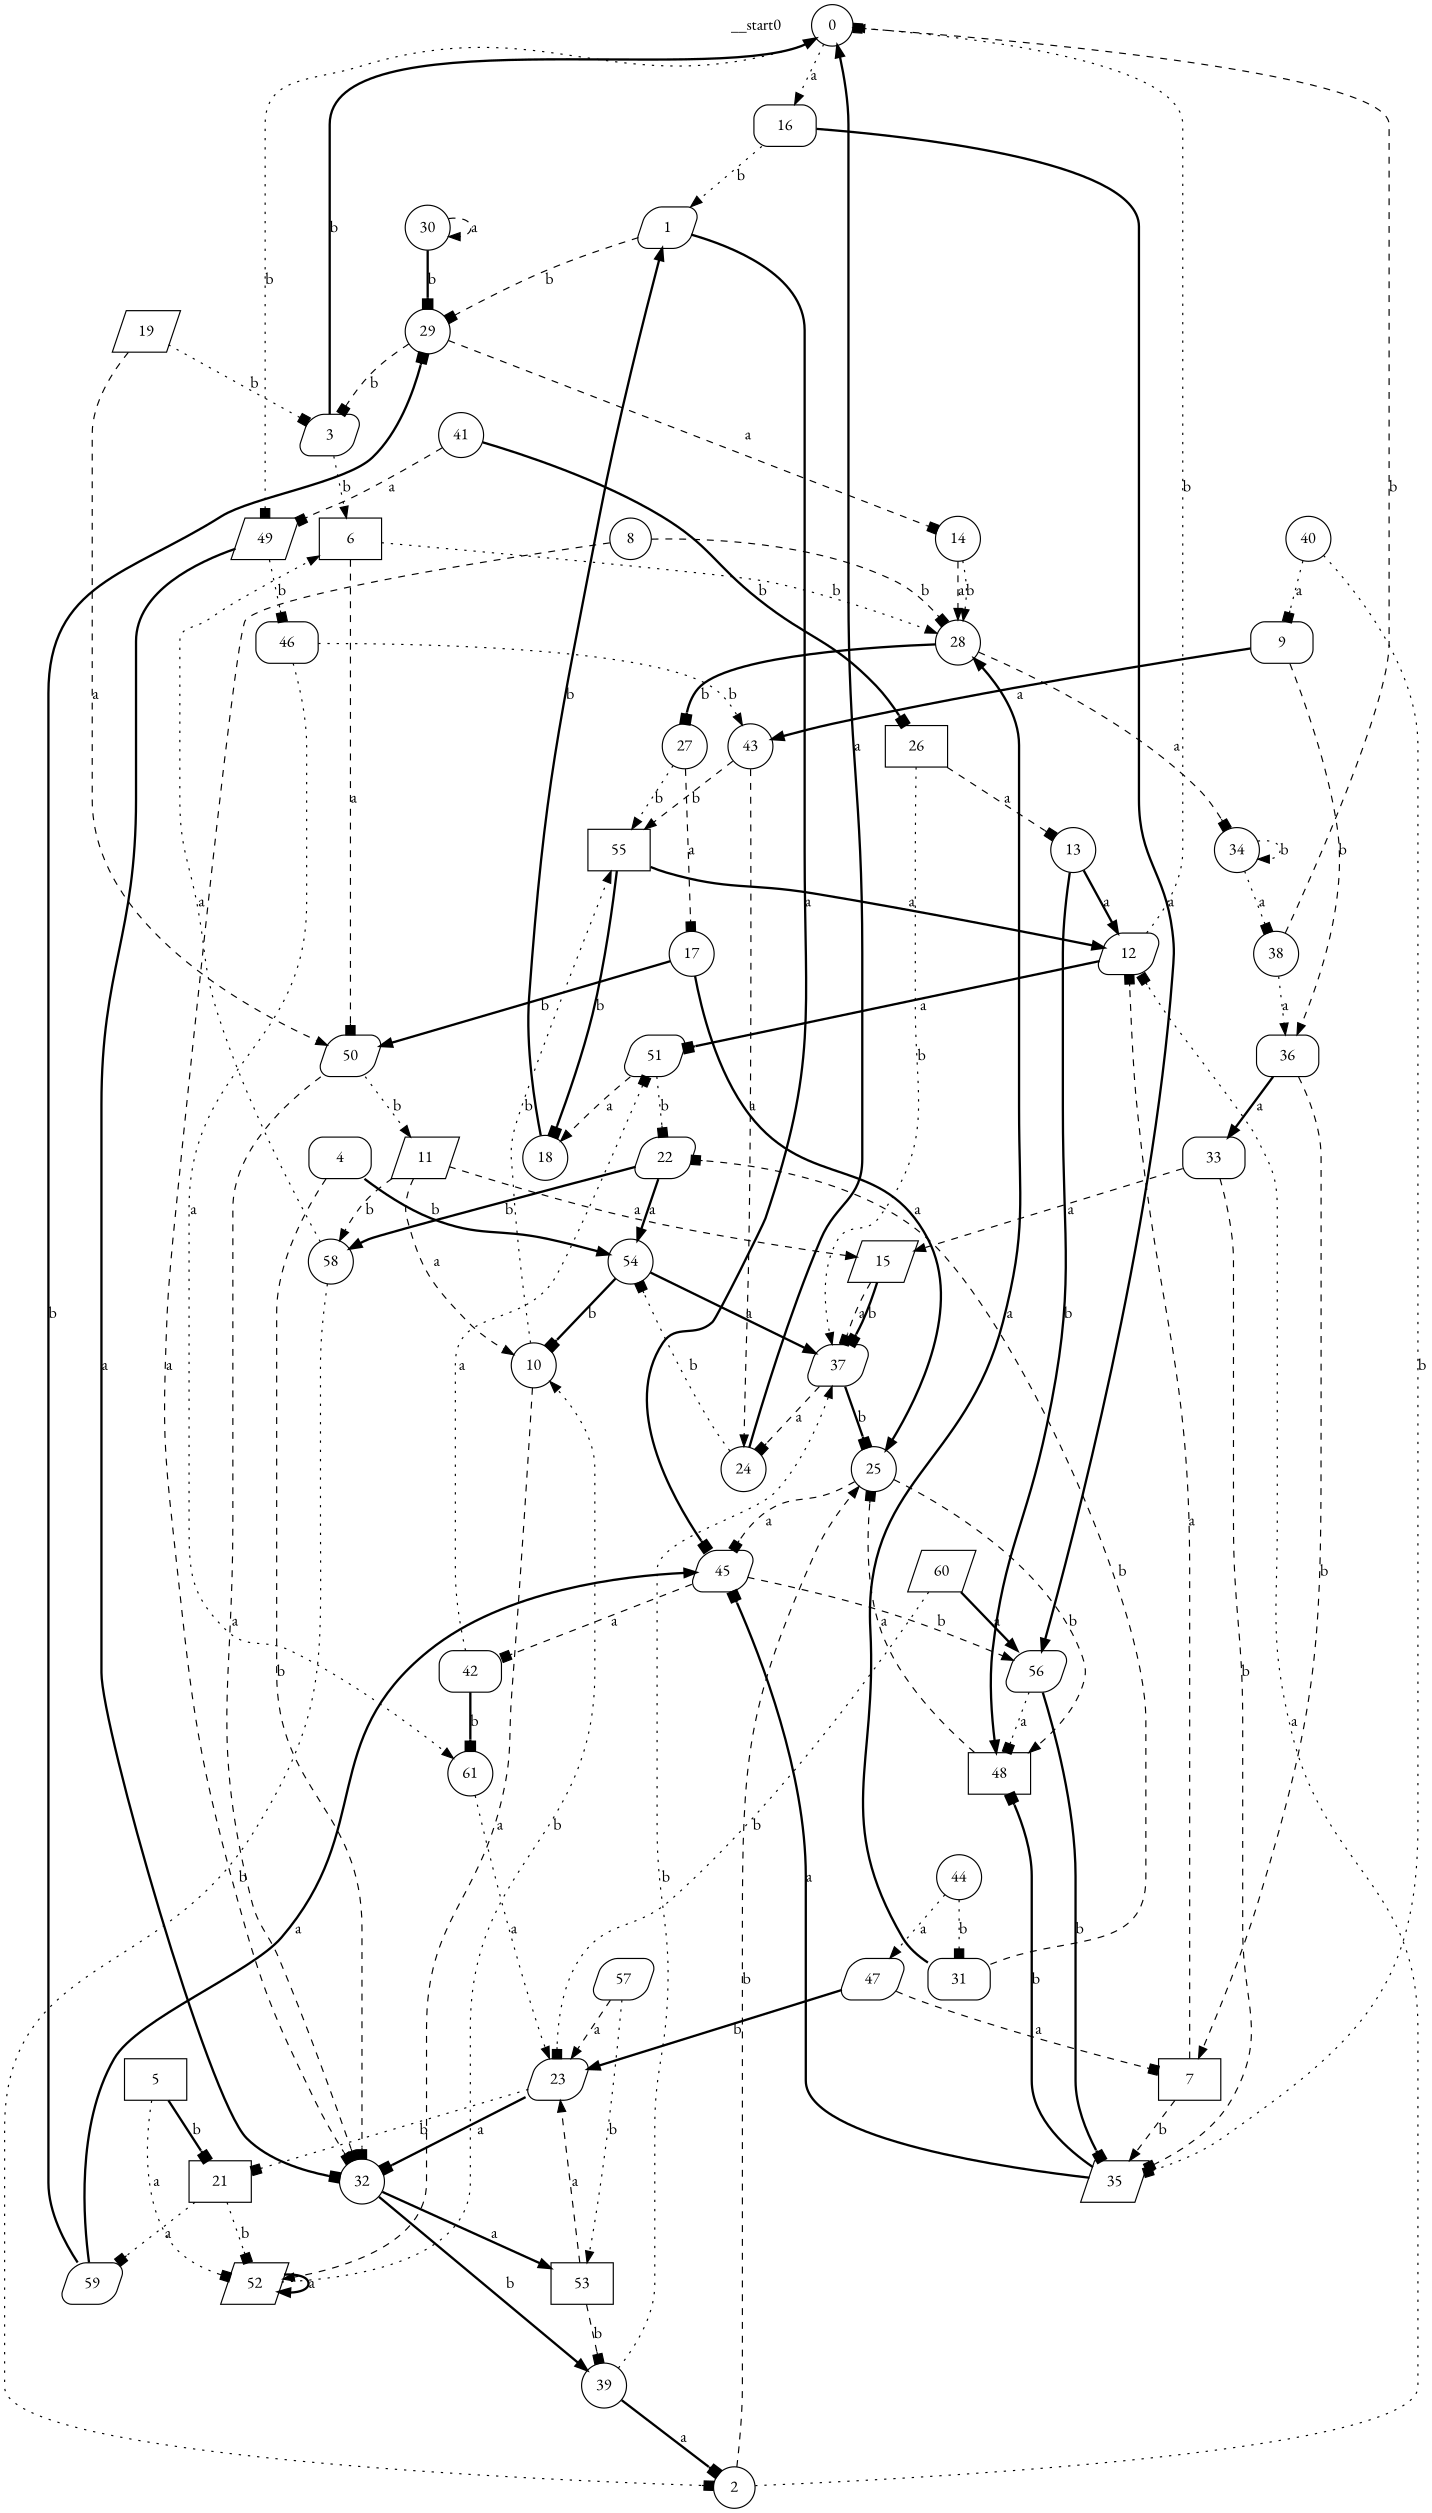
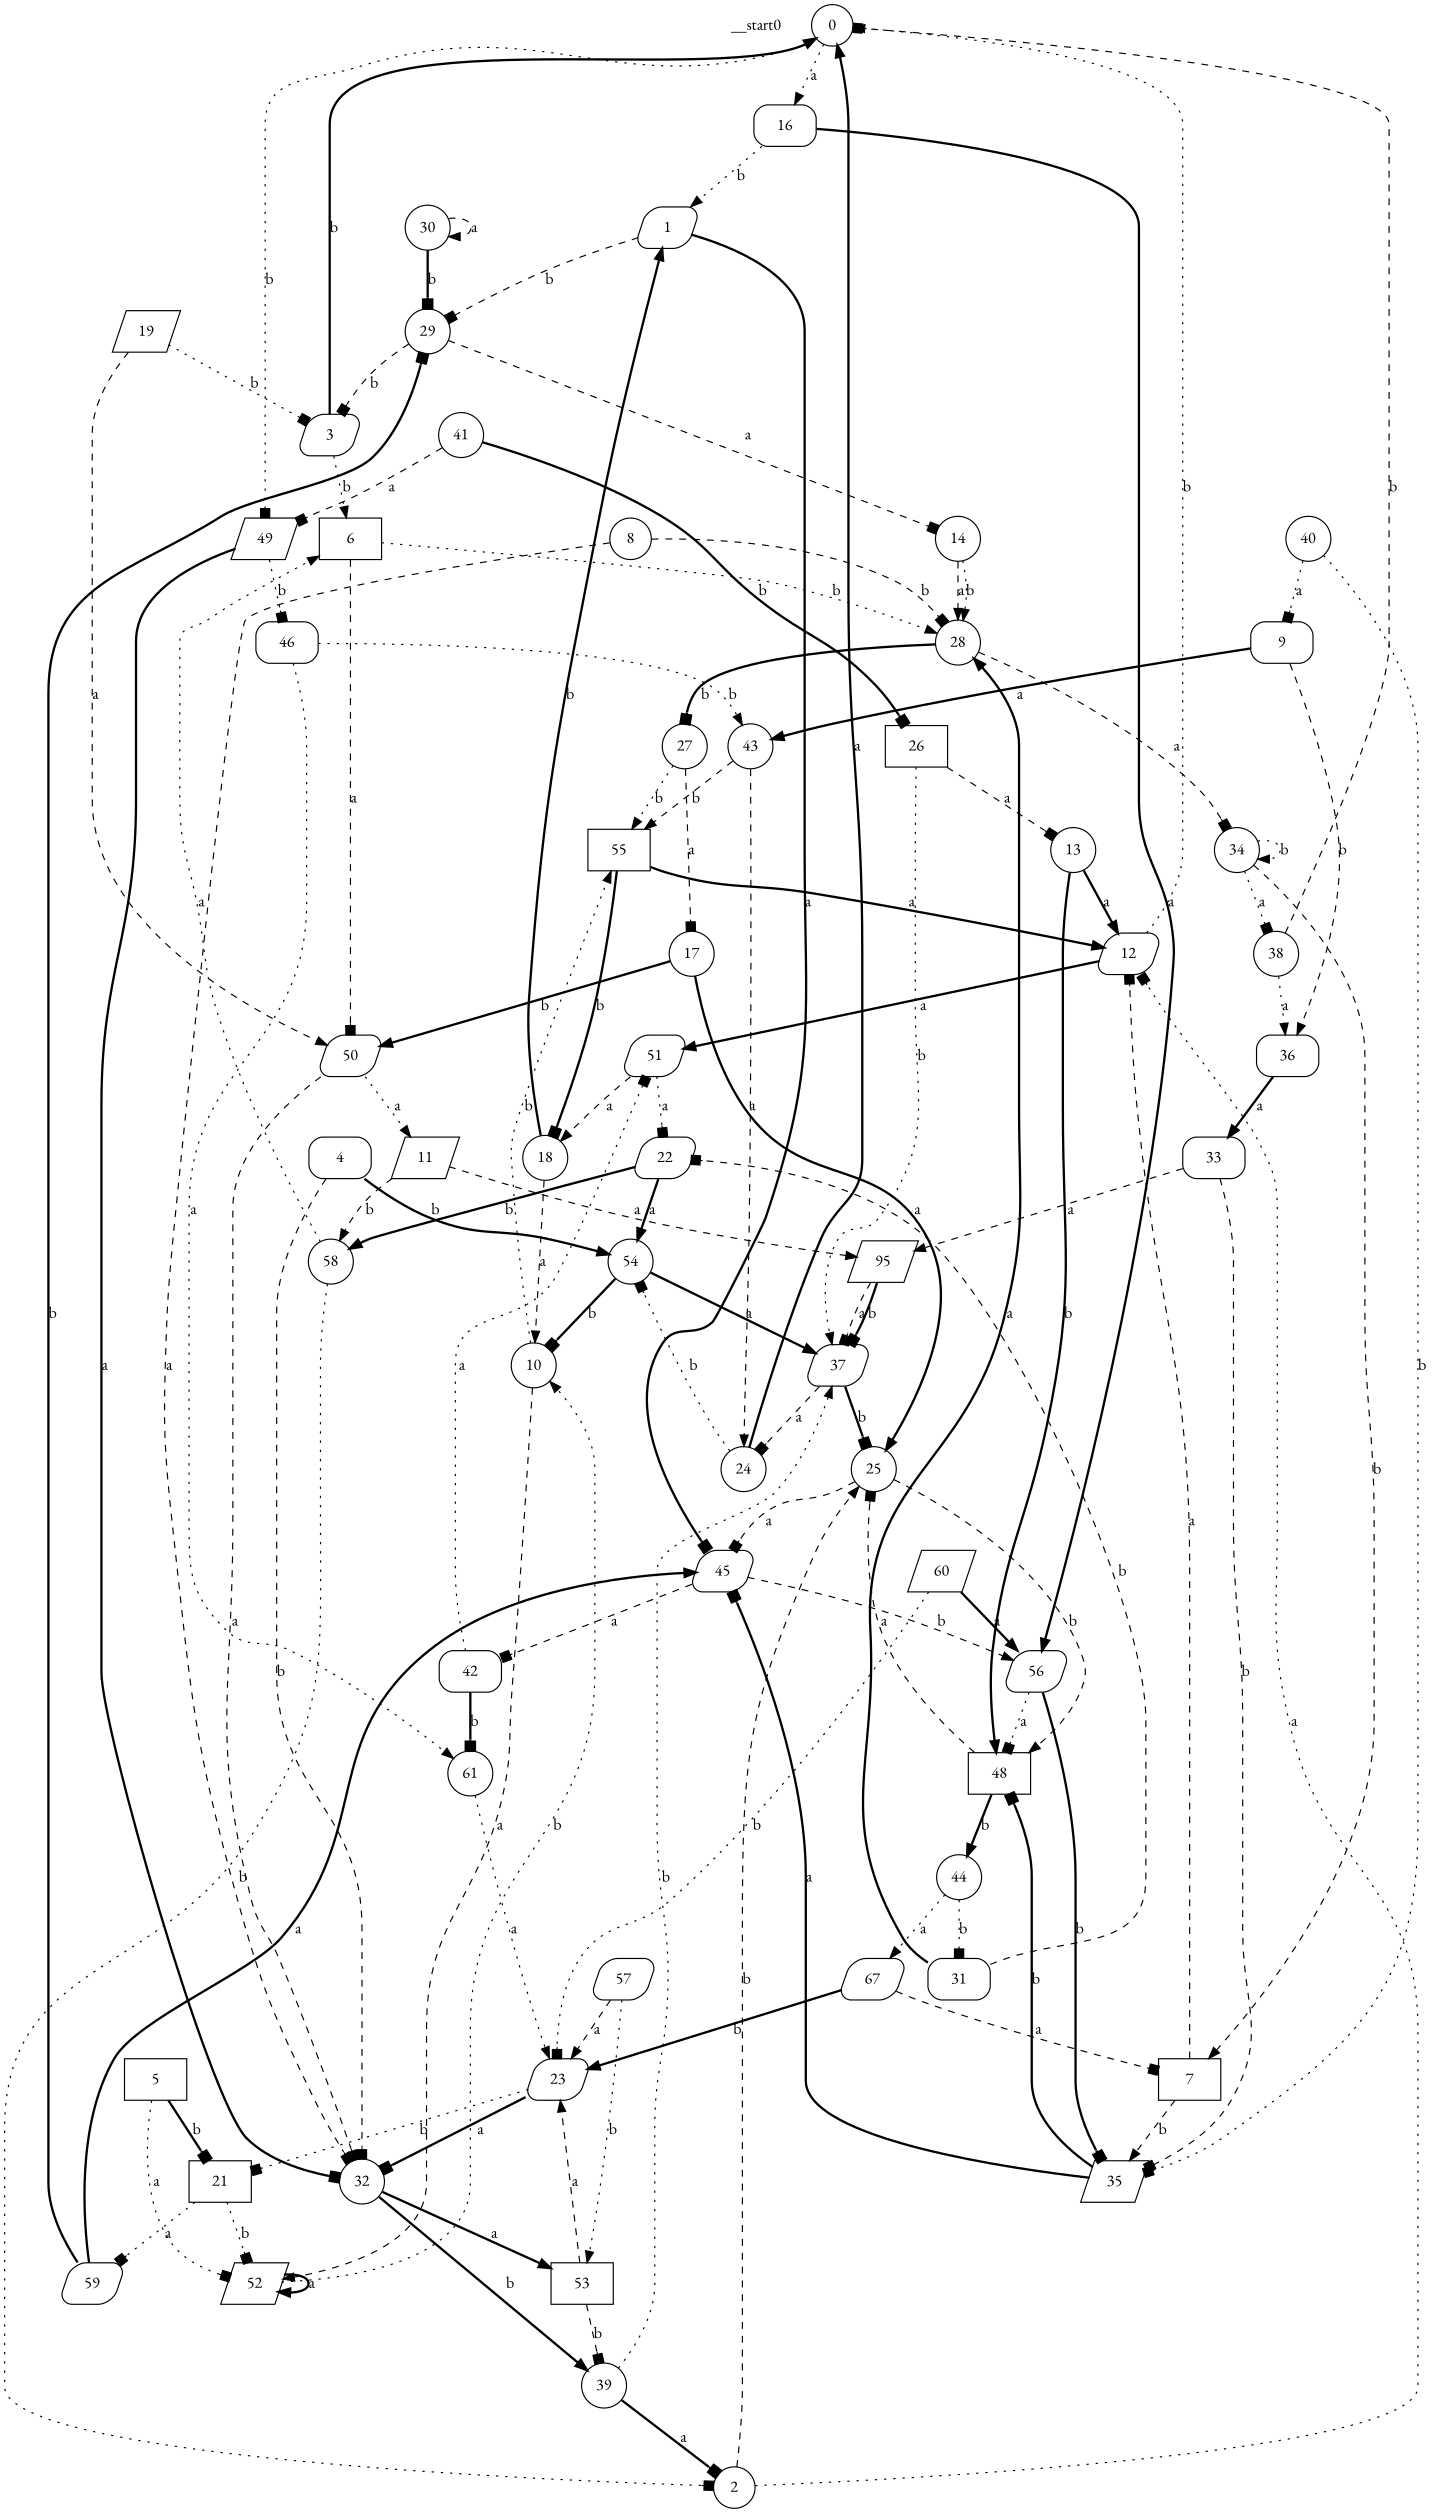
(898, 1004) -> (898, 1004)
(398, 1106) -> (398, 1106)
(665, 1106) -> (665, 1106)
(883, 1262) -> (883, 1262)
(430, 1277) -> (540, 1256)
(1320, 1569) -> (1373, 1461)
none -> (981, 1820)
(873, 1979) -> (873, 1979)
